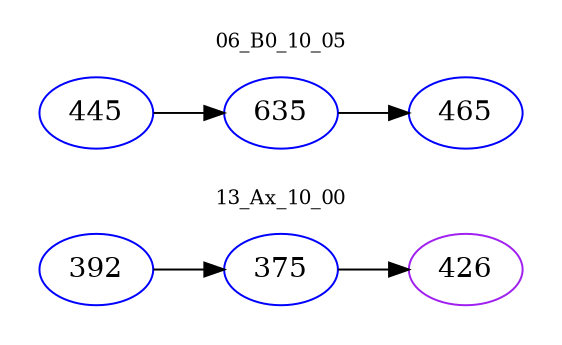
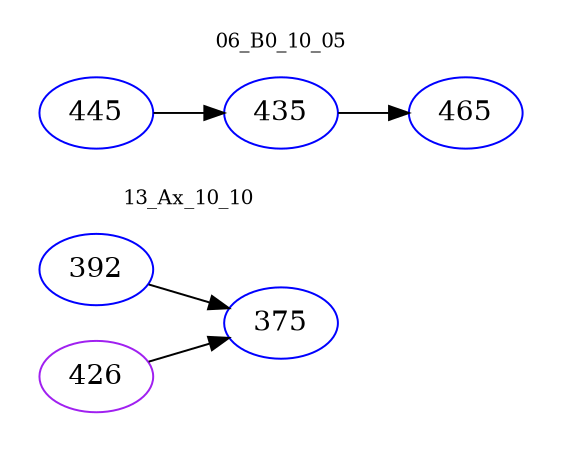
(281, 113) -> (281, 113)
(281, 199) -> (189, 199)
(363, 270) -> (179, 353)
